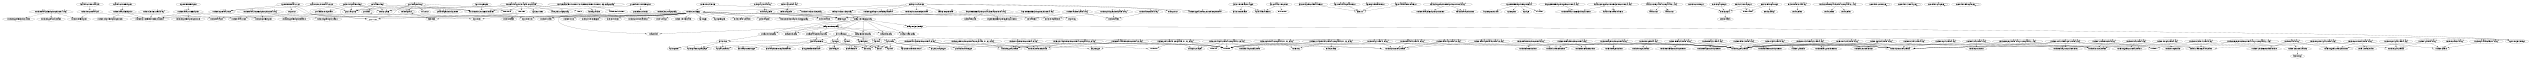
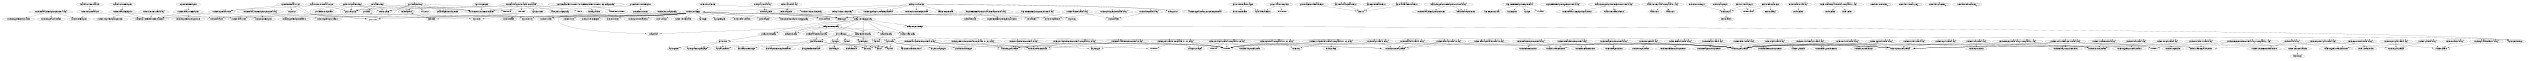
(1279, 4) -> (1279, 4)
(2517, 41) -> (2515, 41)
